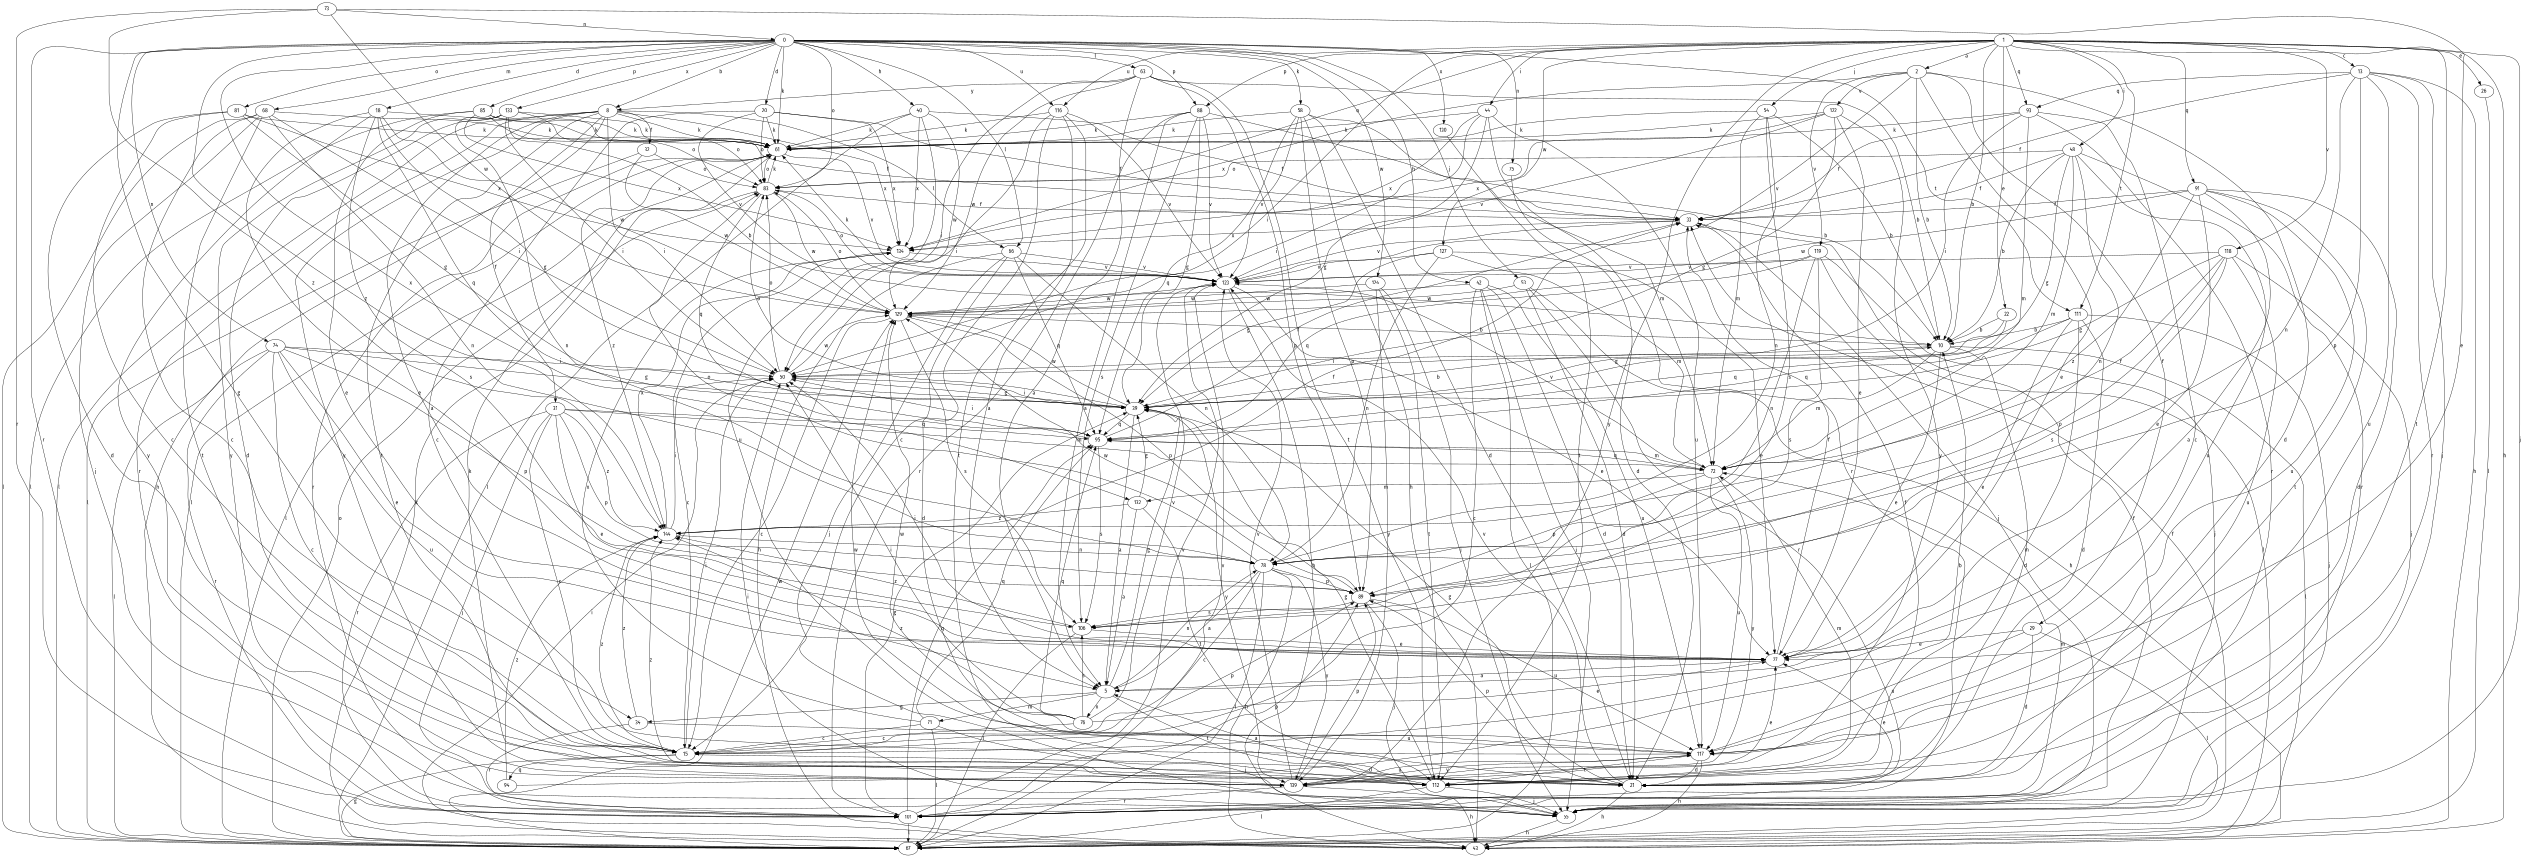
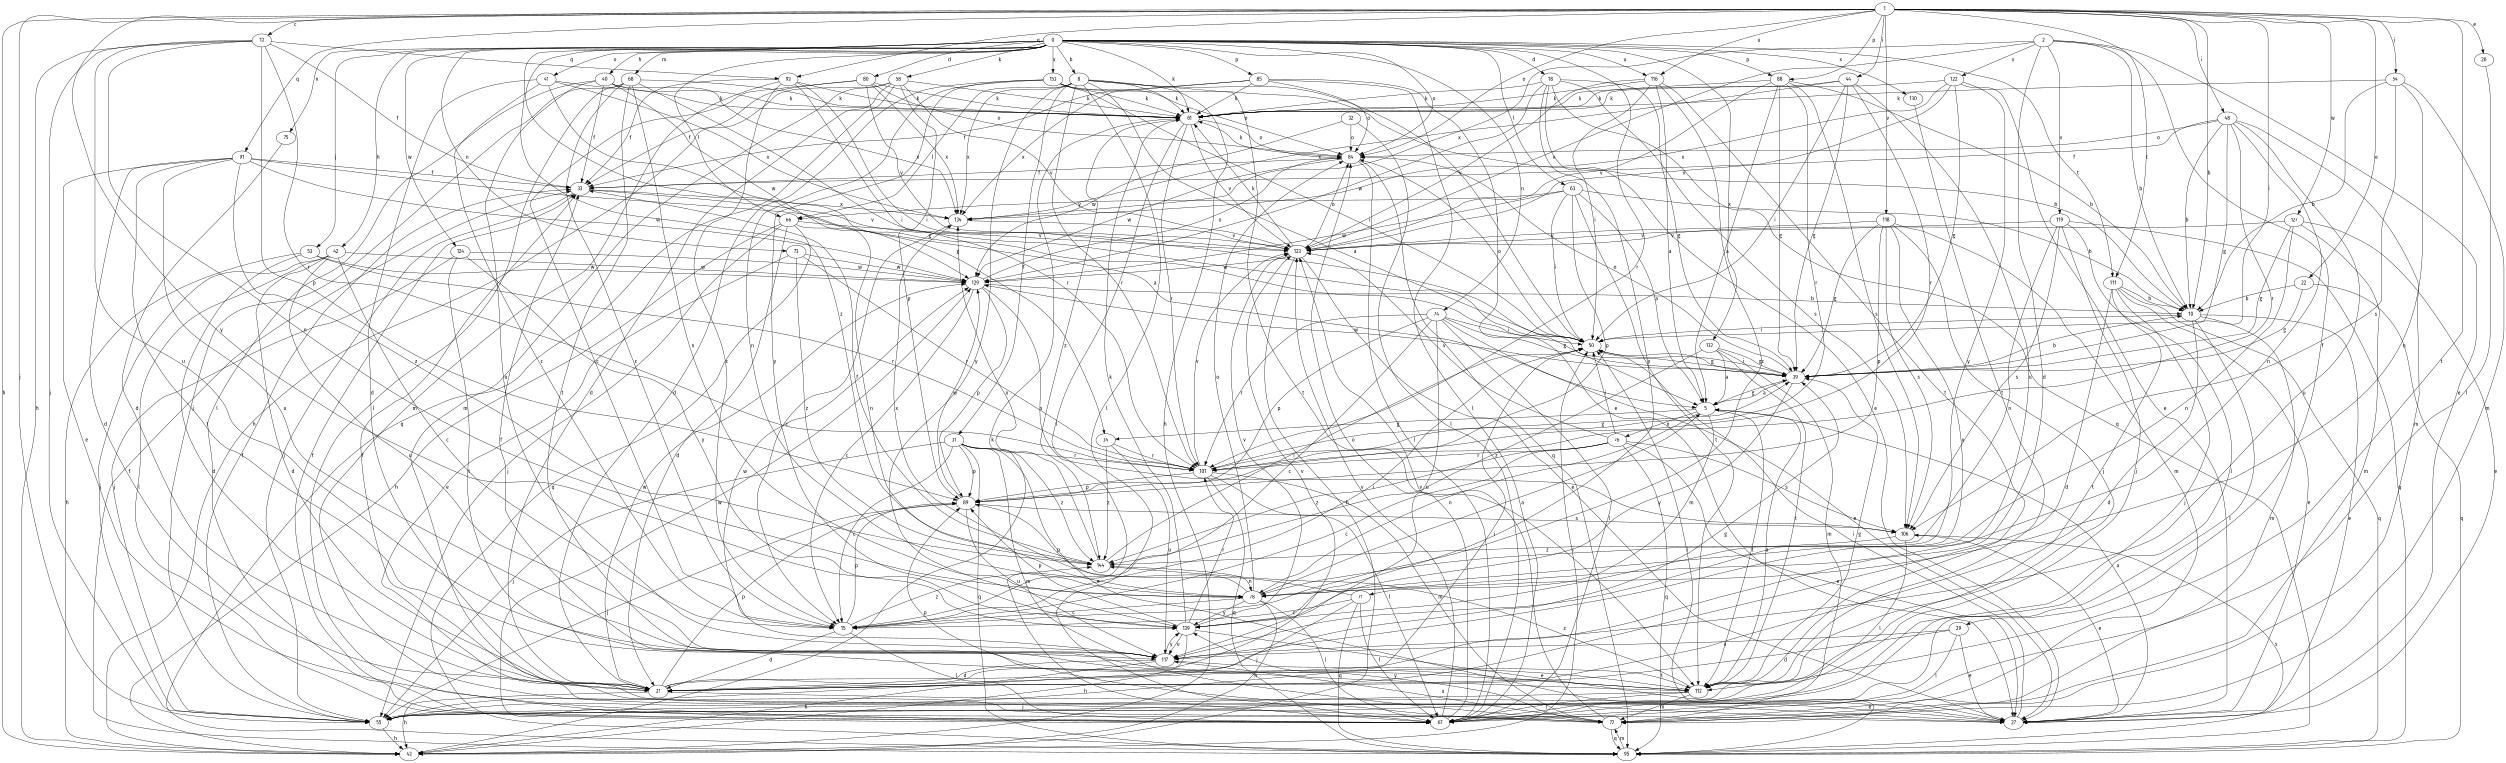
(554, 25) -> (454, 68)
(1962, 56) -> none
(878, 91) -> (1240, 200)
(237, 111) -> (546, 79)
(509, 111) -> (1053, 79)
(764, 111) -> (866, 79)
(649, 125) -> none
(766, 189) -> (1351, 157)
(831, 334) -> none
(2121, 362) -> (2177, 472)
(1118, 423) -> none
none -> (1412, 457)
(1427, 484) -> (1839, 601)
(2027, 550) -> (2093, 487)
(507, 786) -> none
(355, 801) -> (956, 676)
